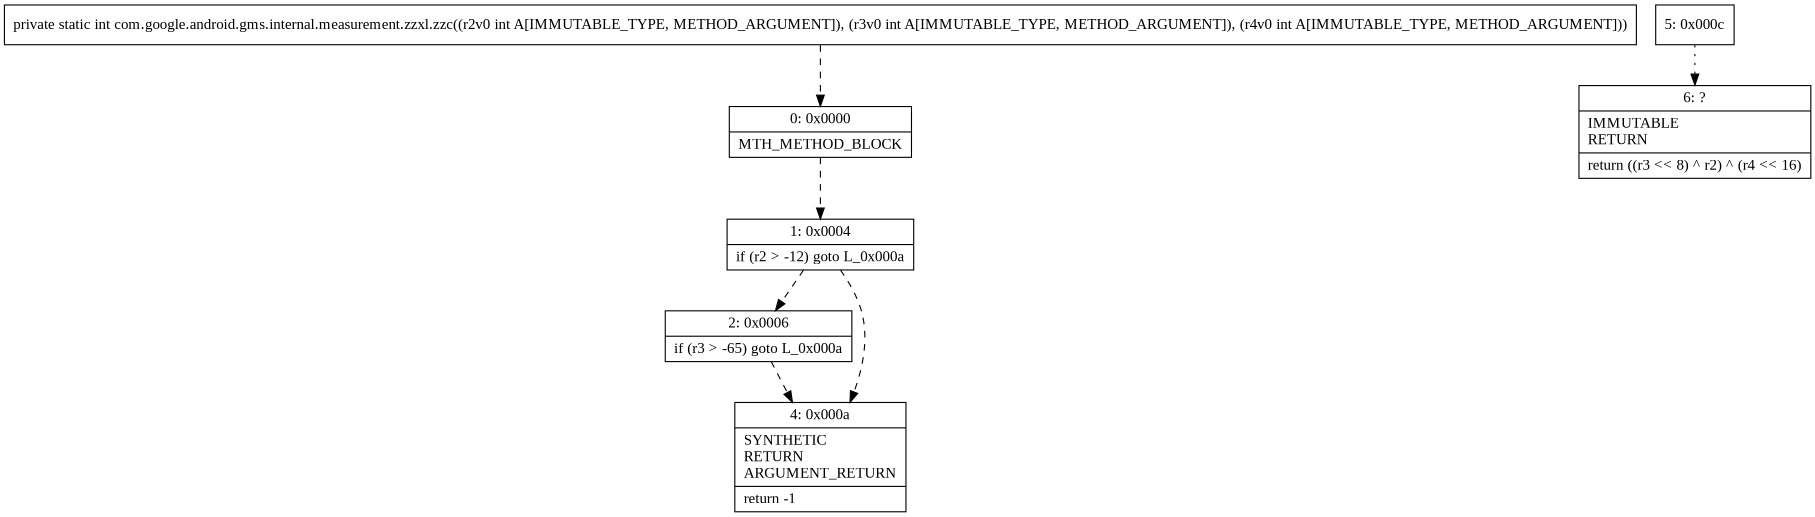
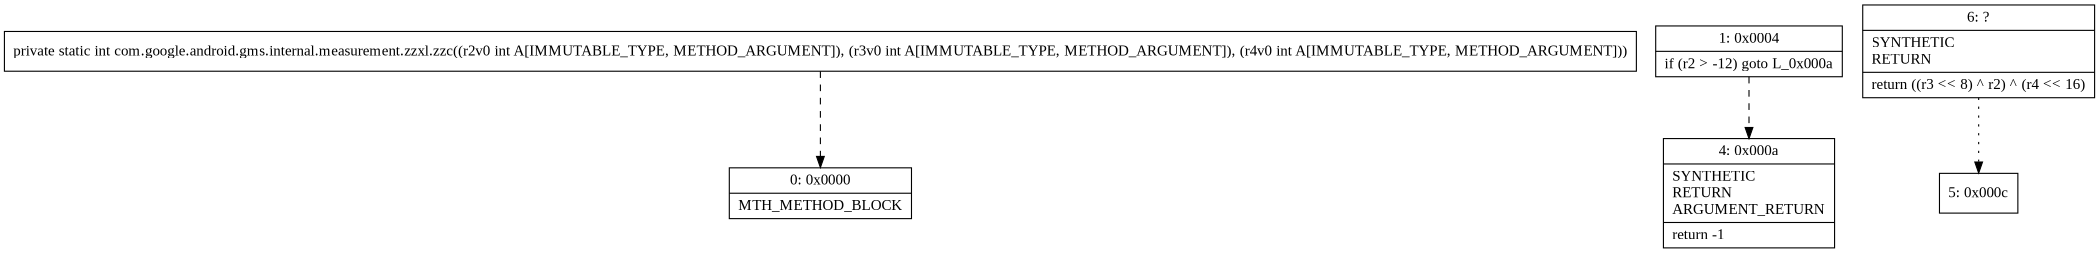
(1695, 60) -> (1979, 130)
(1634, 123) -> (1914, 43)
(820, 183) -> none
(759, 336) -> none
